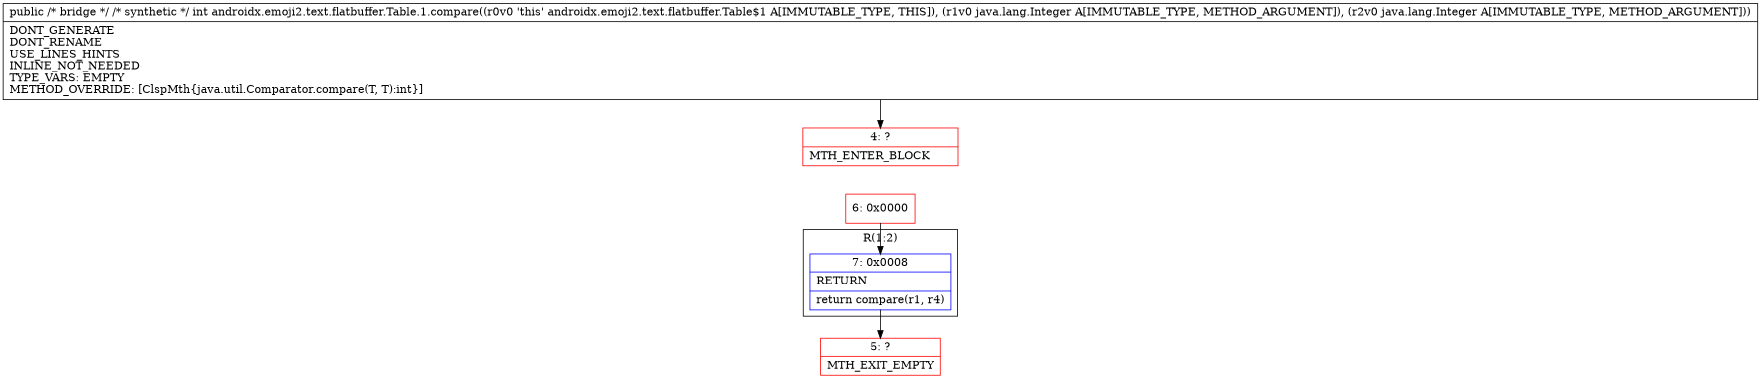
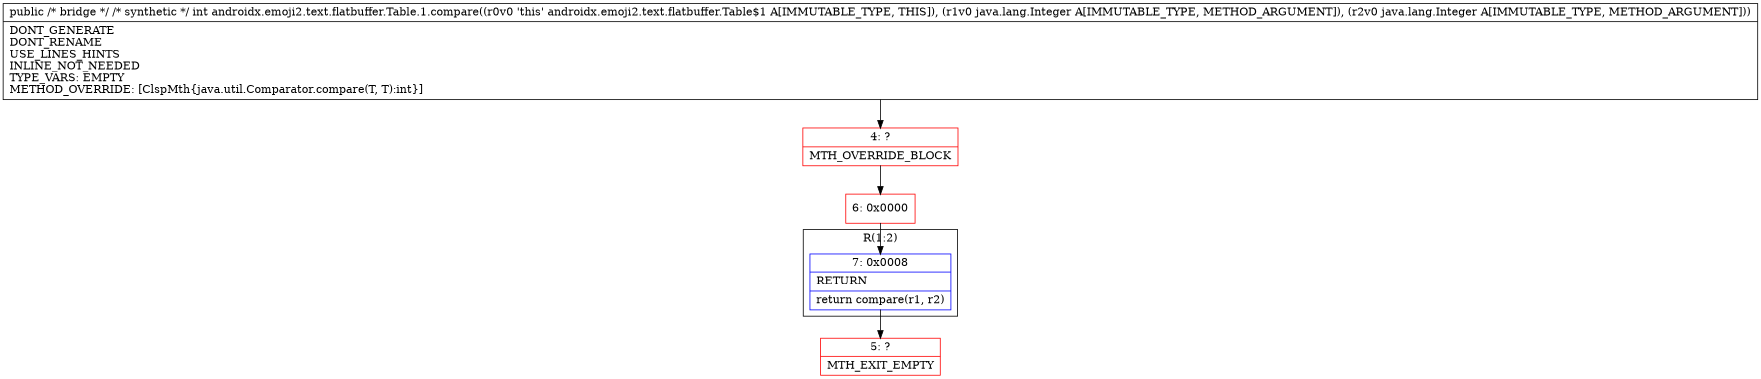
(870, 156) -> (880, 156)
none -> (880, 176)
(880, 300) -> (880, 300)
